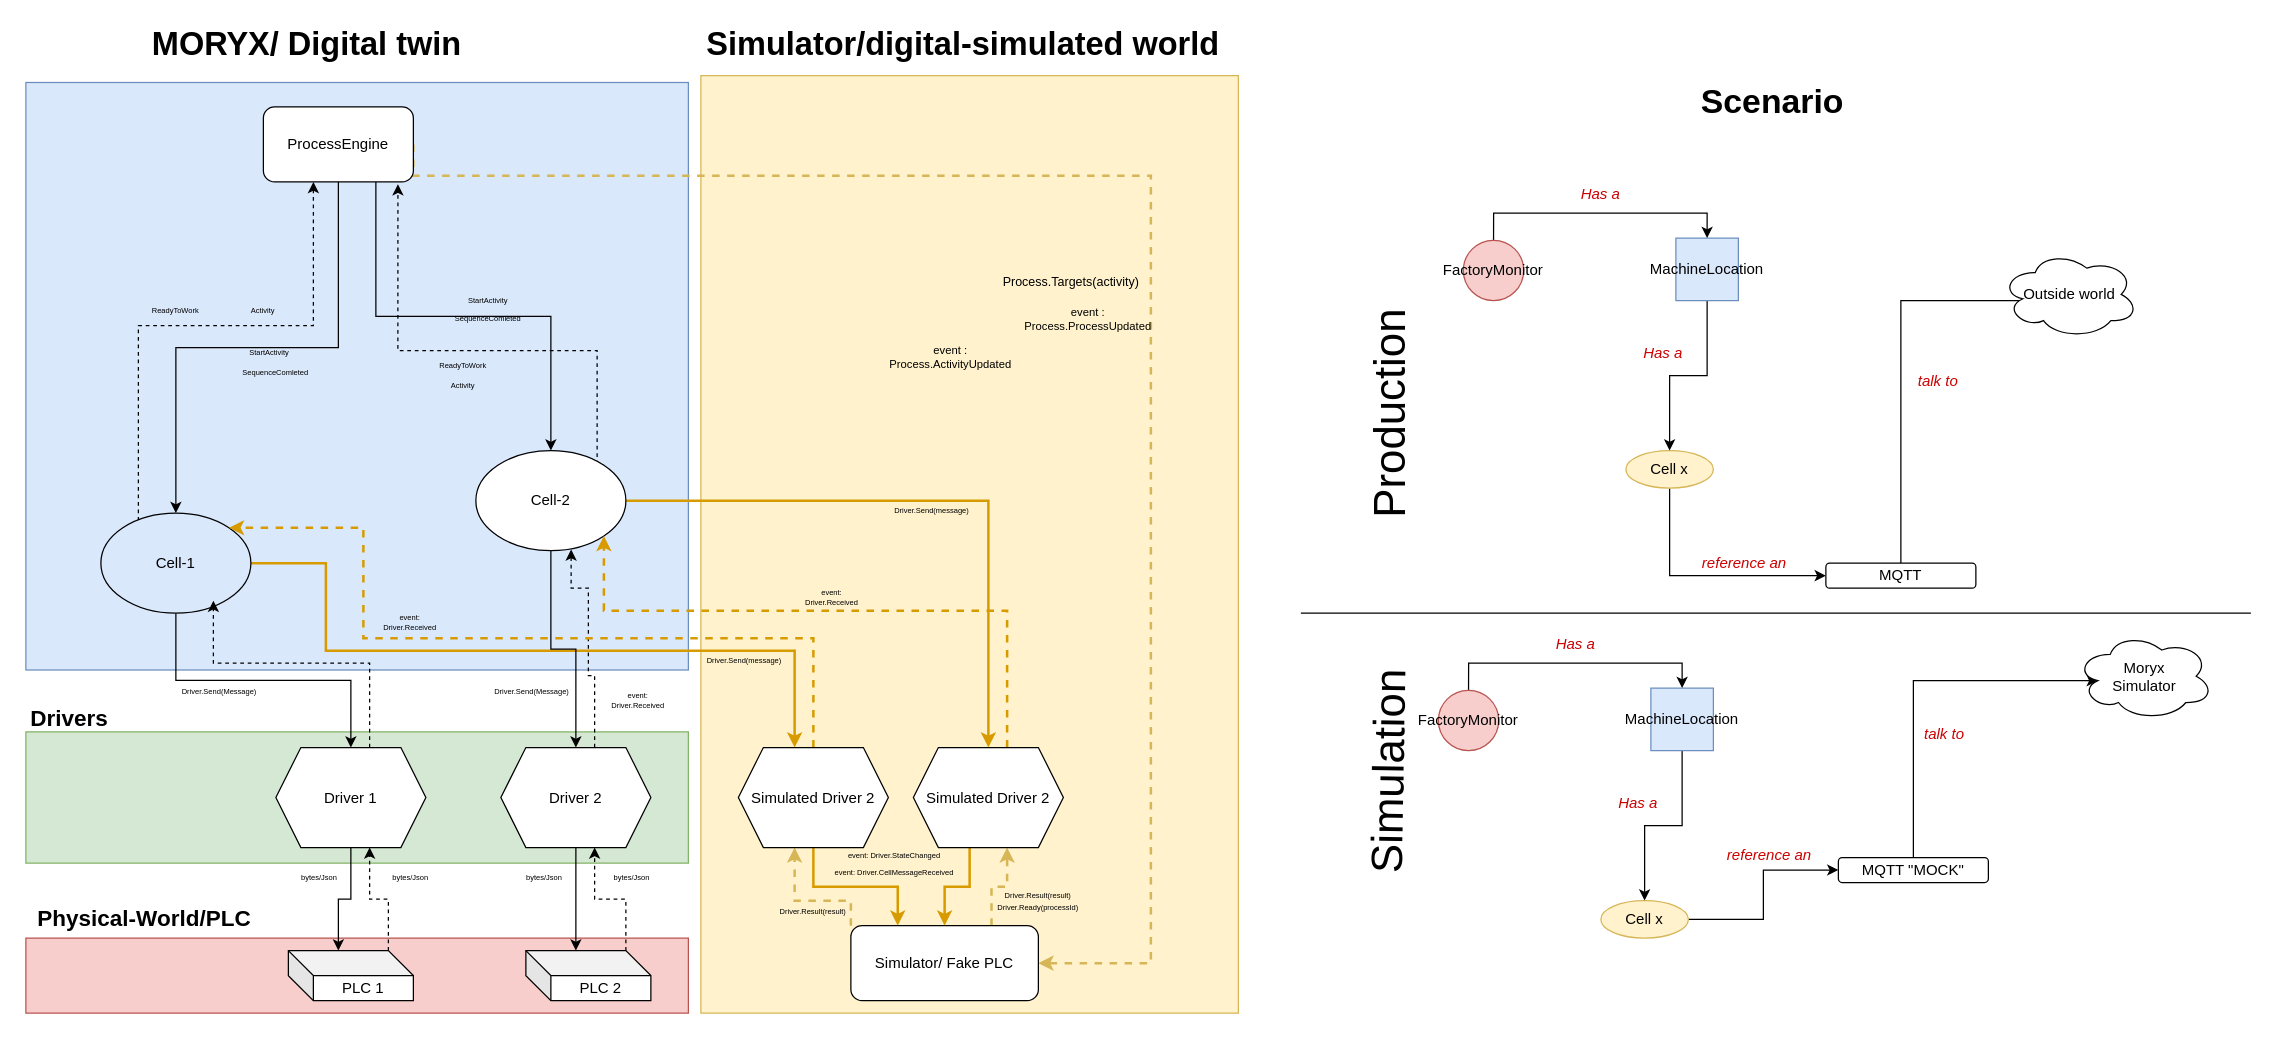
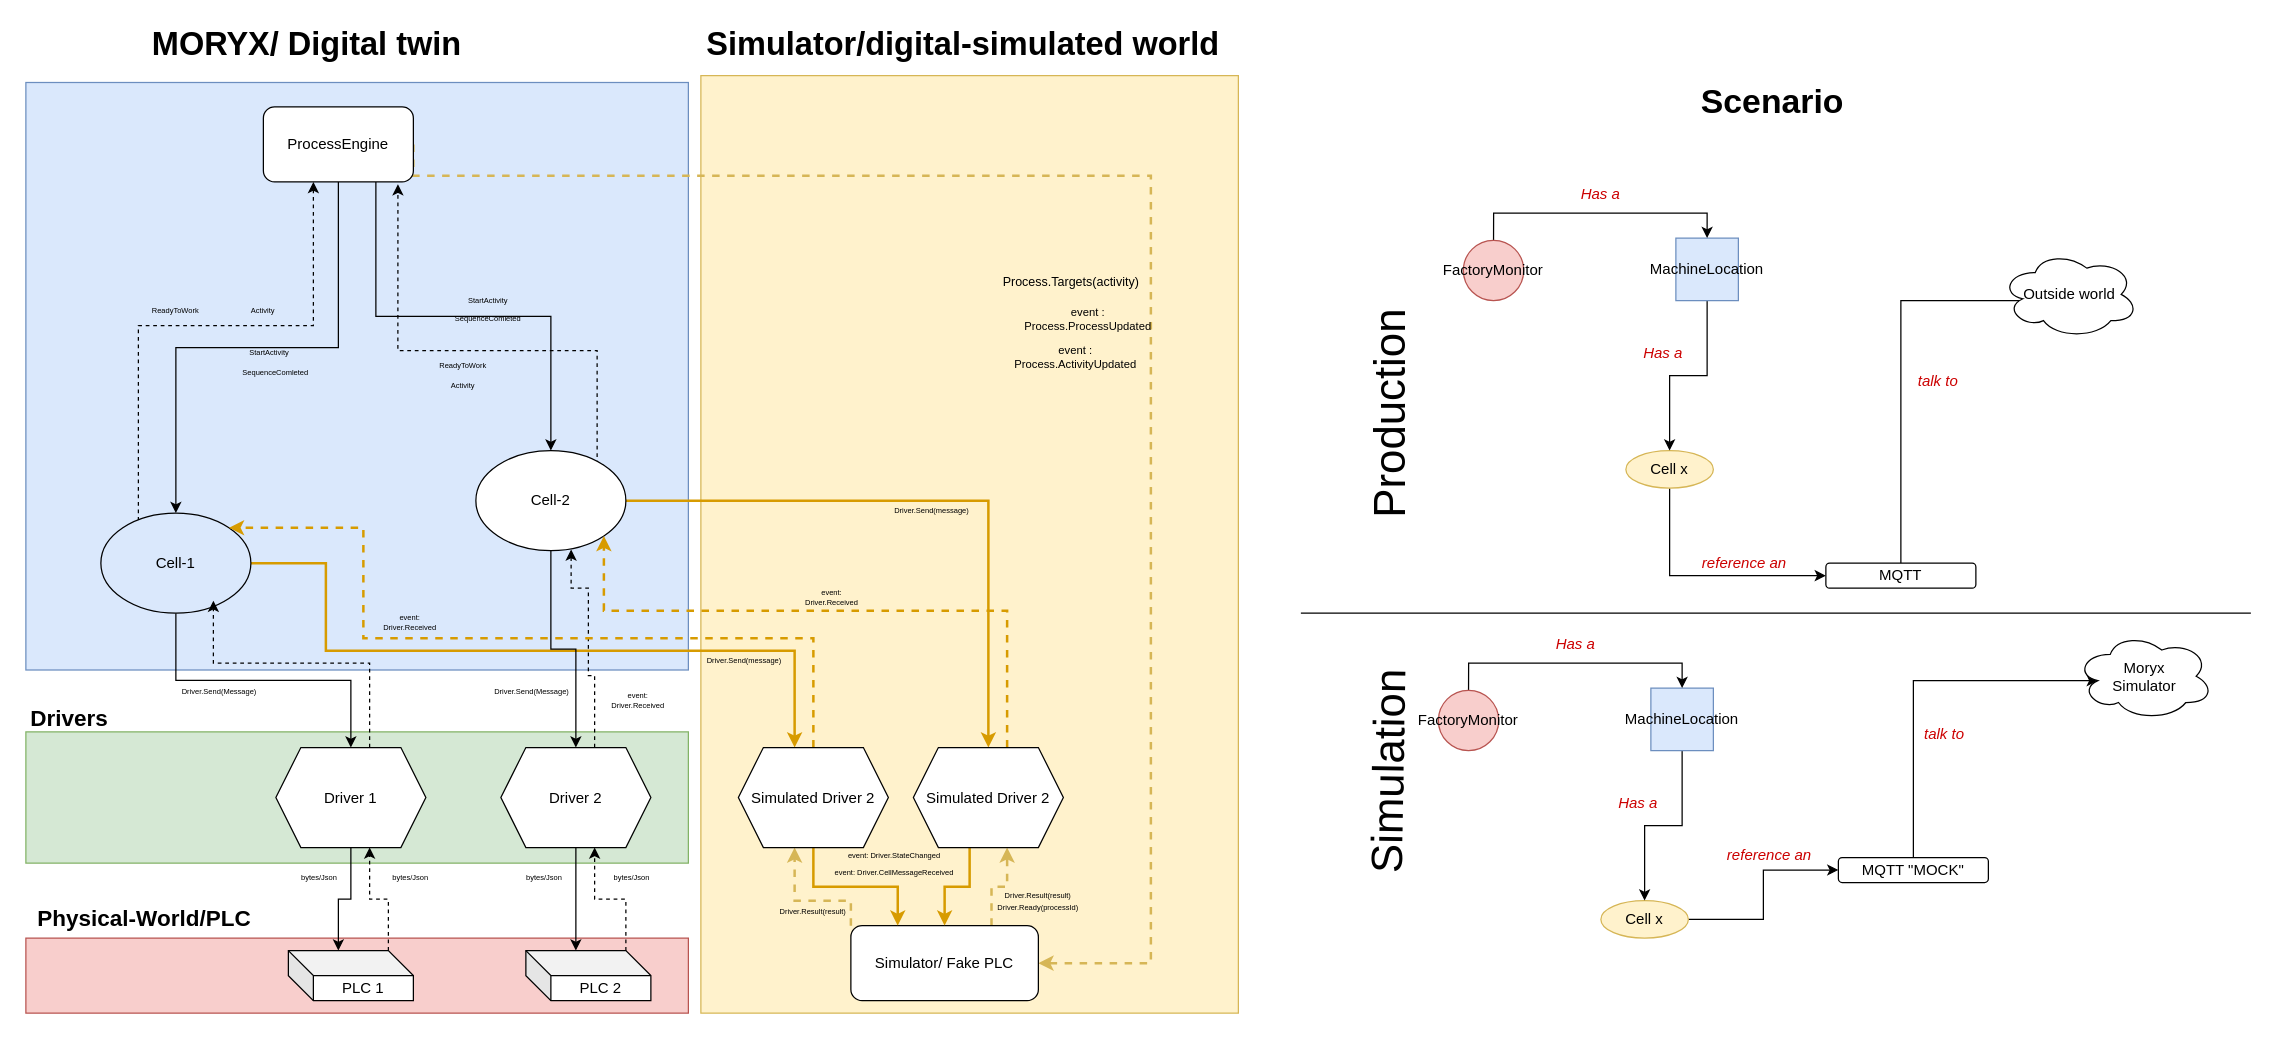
(951, 357) -> (1076, 357)
